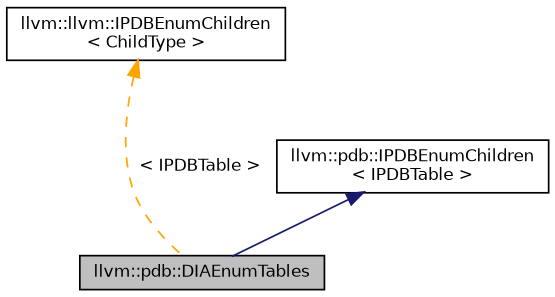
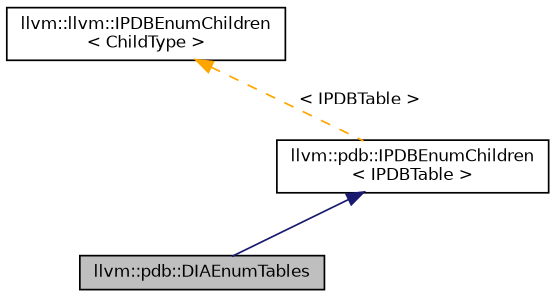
(129, 175) -> (287, 104)
